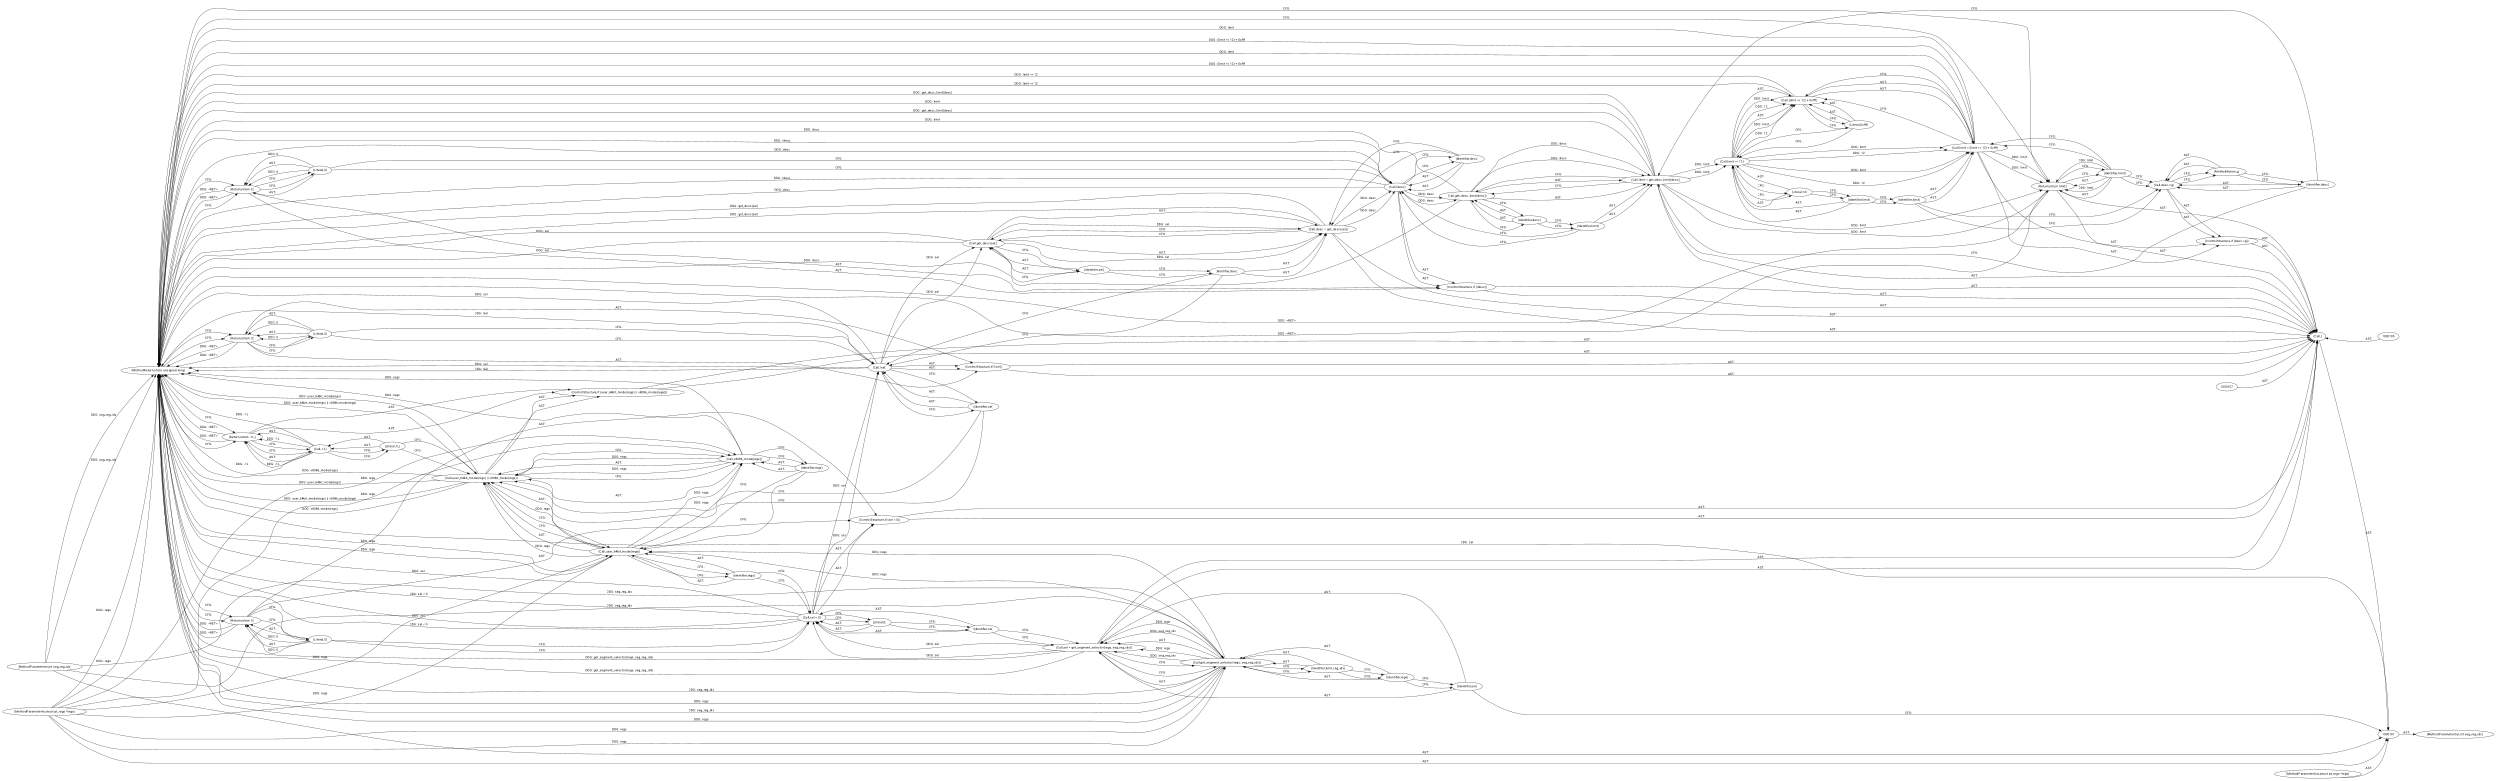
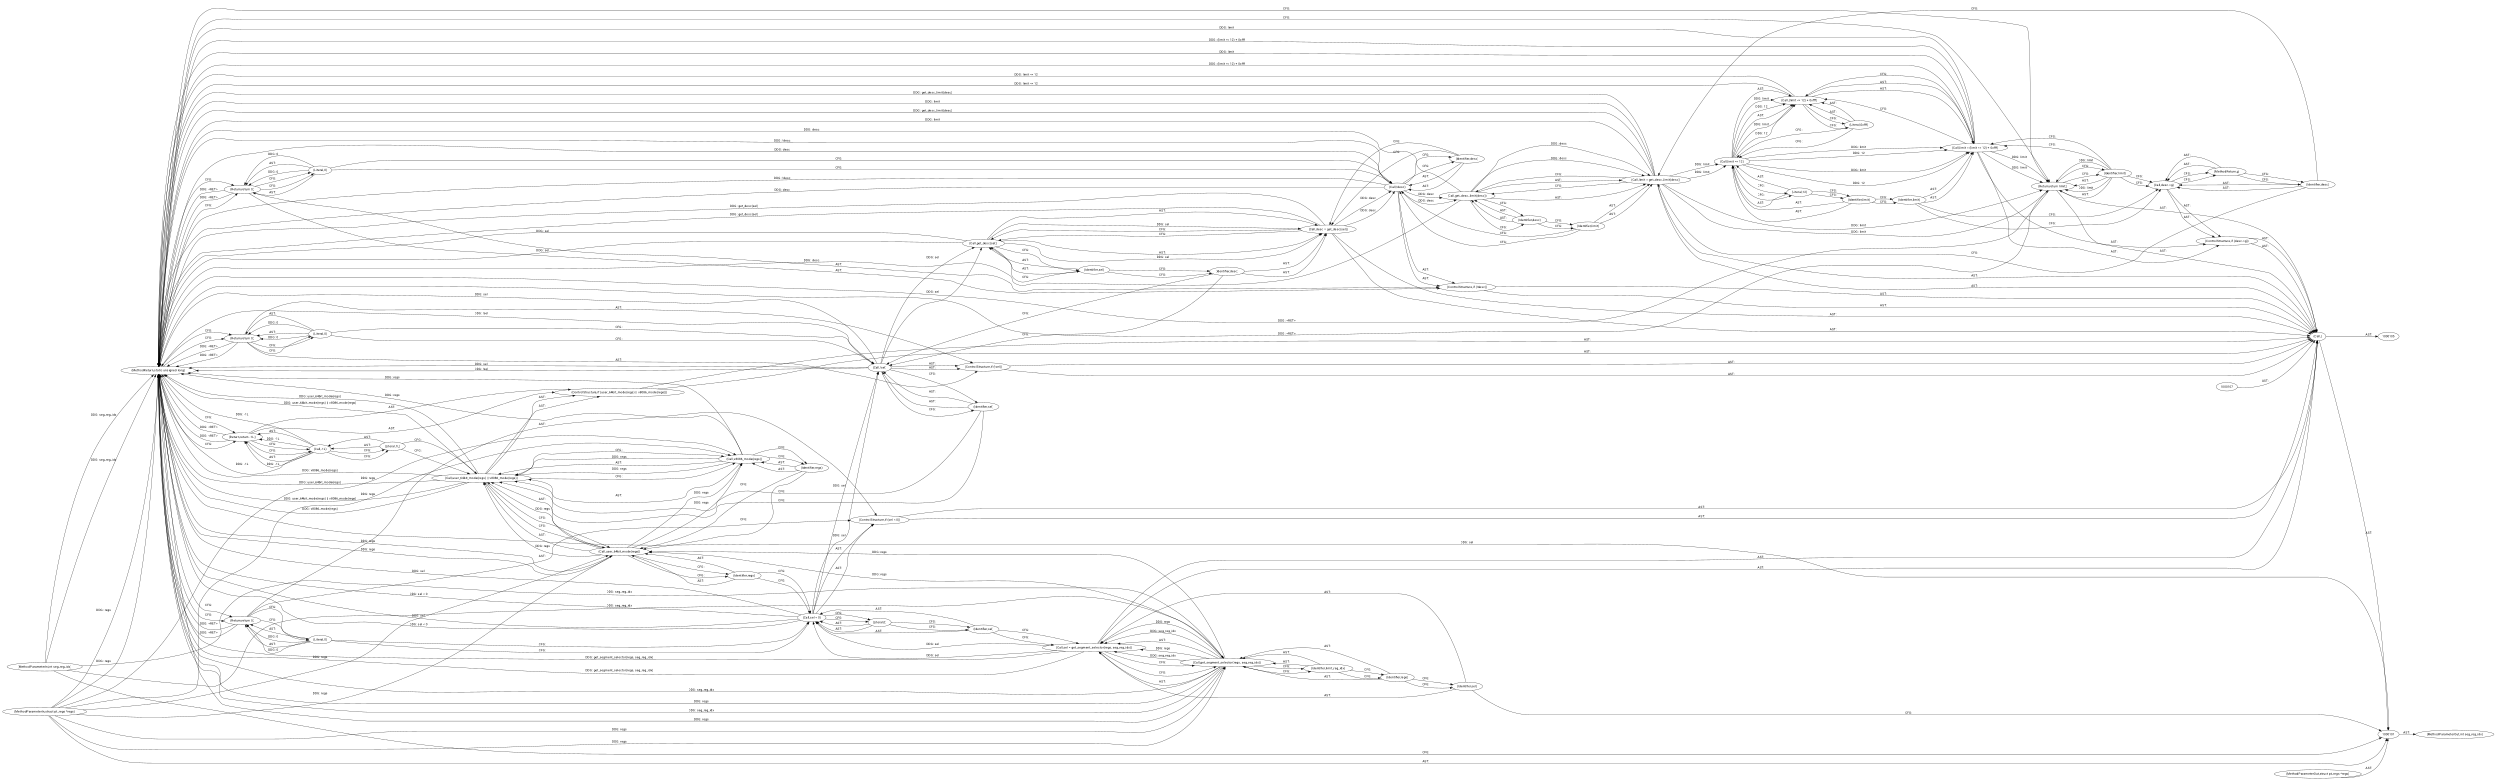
(2354, 341) -> (2351, 336)
(1426, 752) -> (1426, 752)
